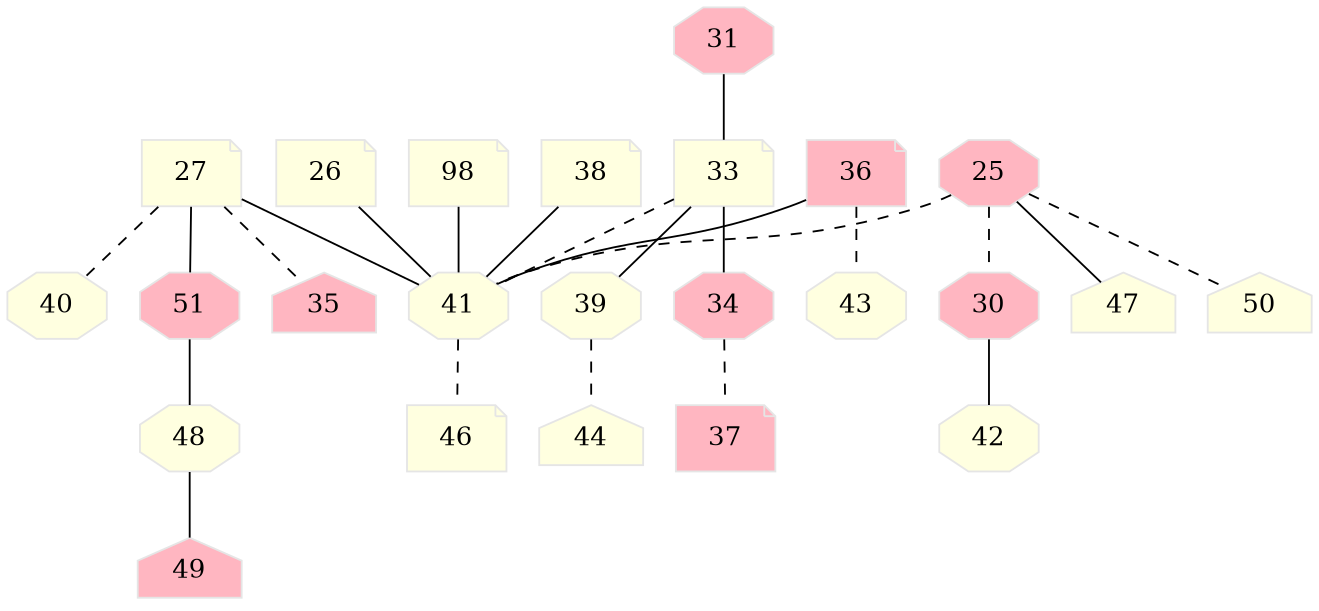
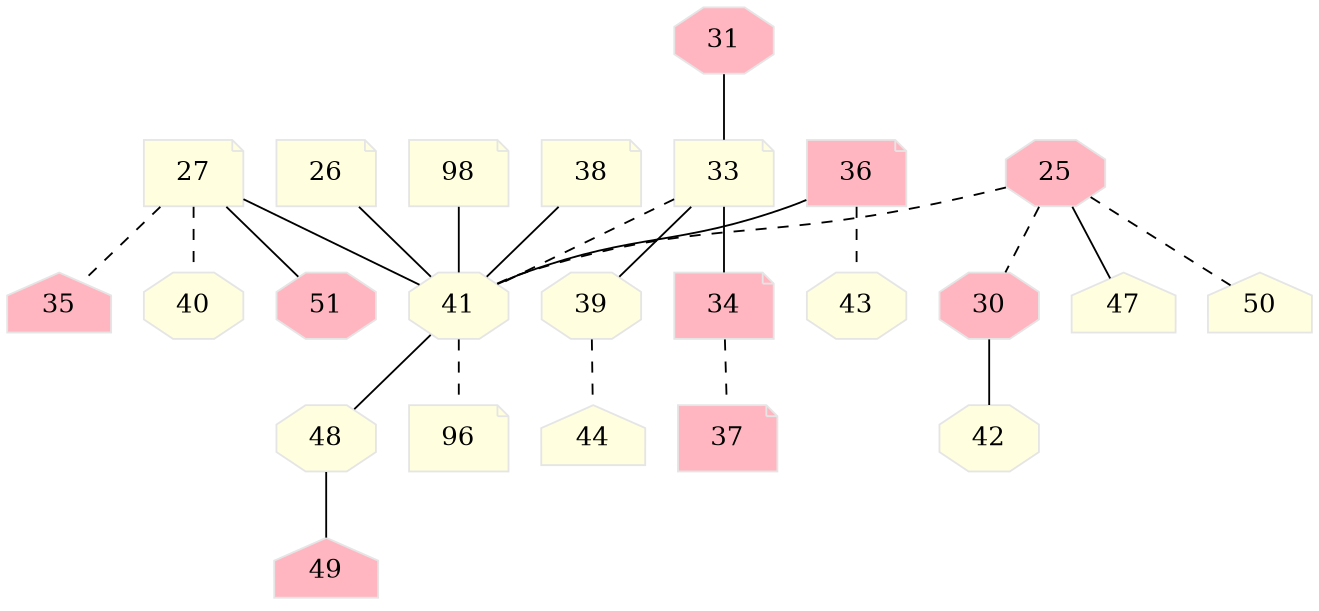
(724, 306) -> (724, 306)
(190, 372) -> (392, 372)
(457, 438) -> (459, 438)
